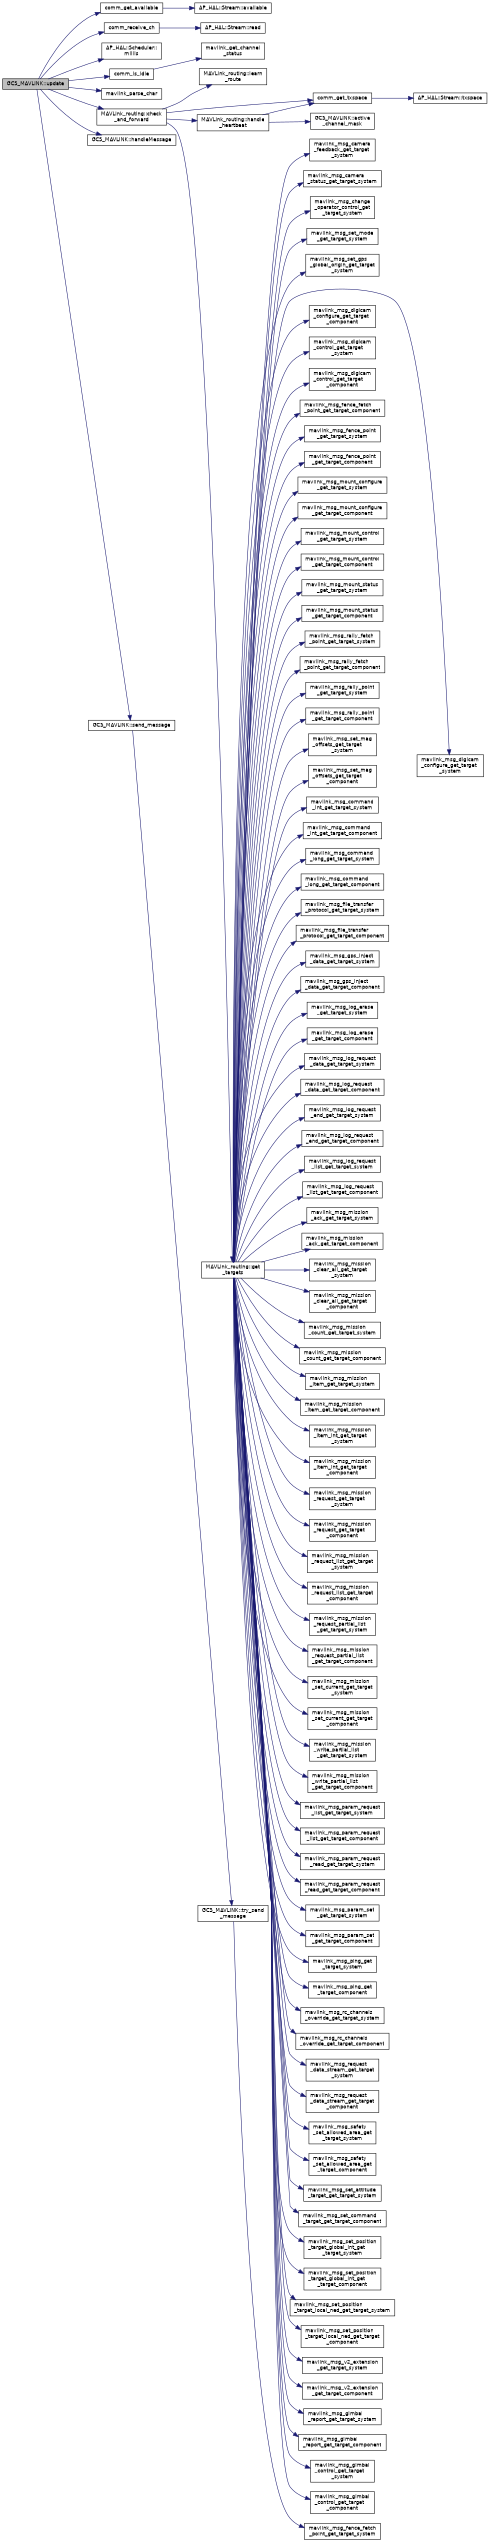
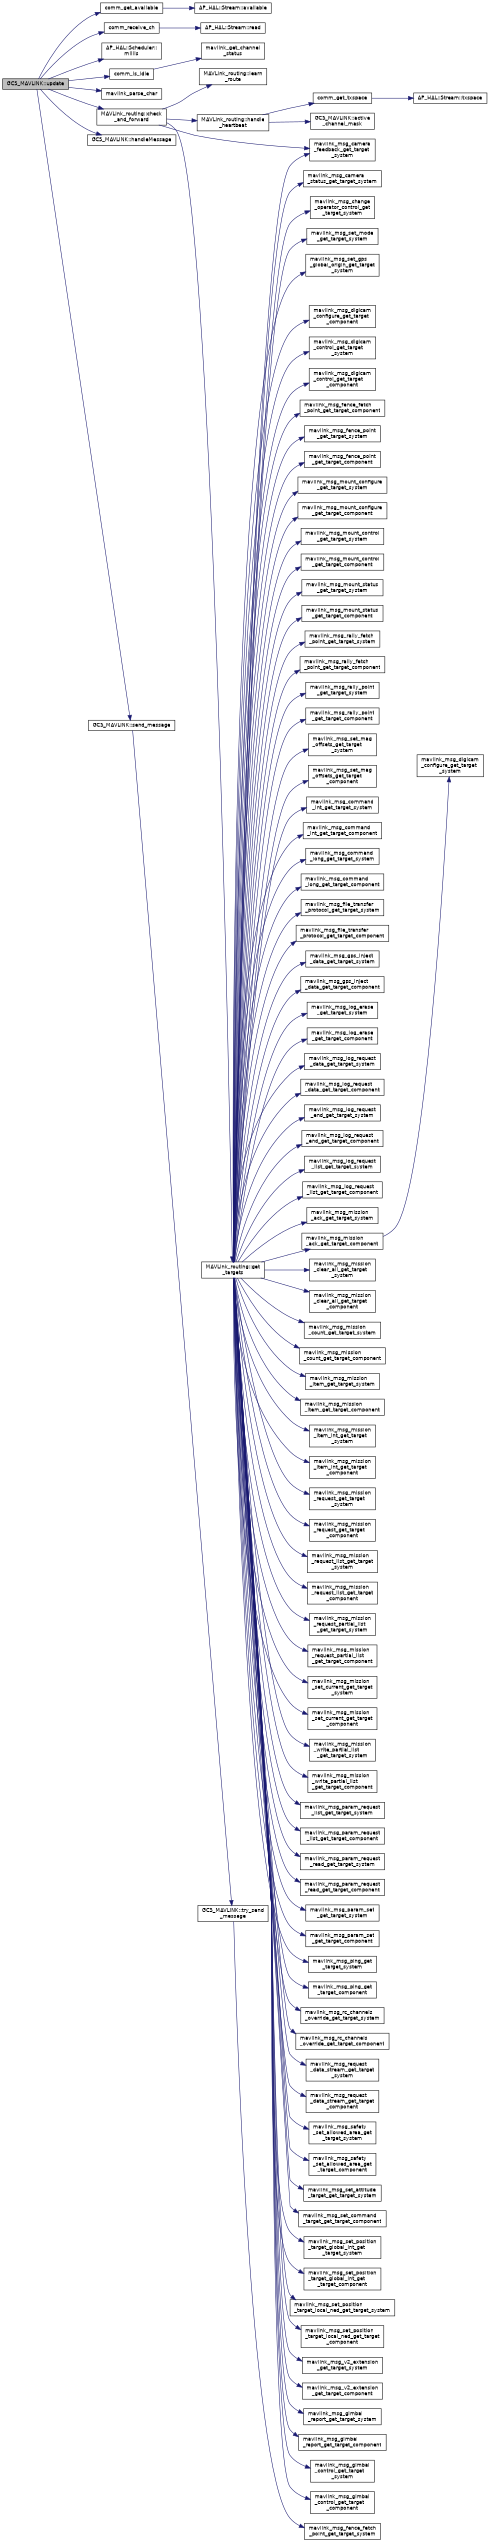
(237, 106) -> (231, 141)
(277, 347) -> (432, 1014)
